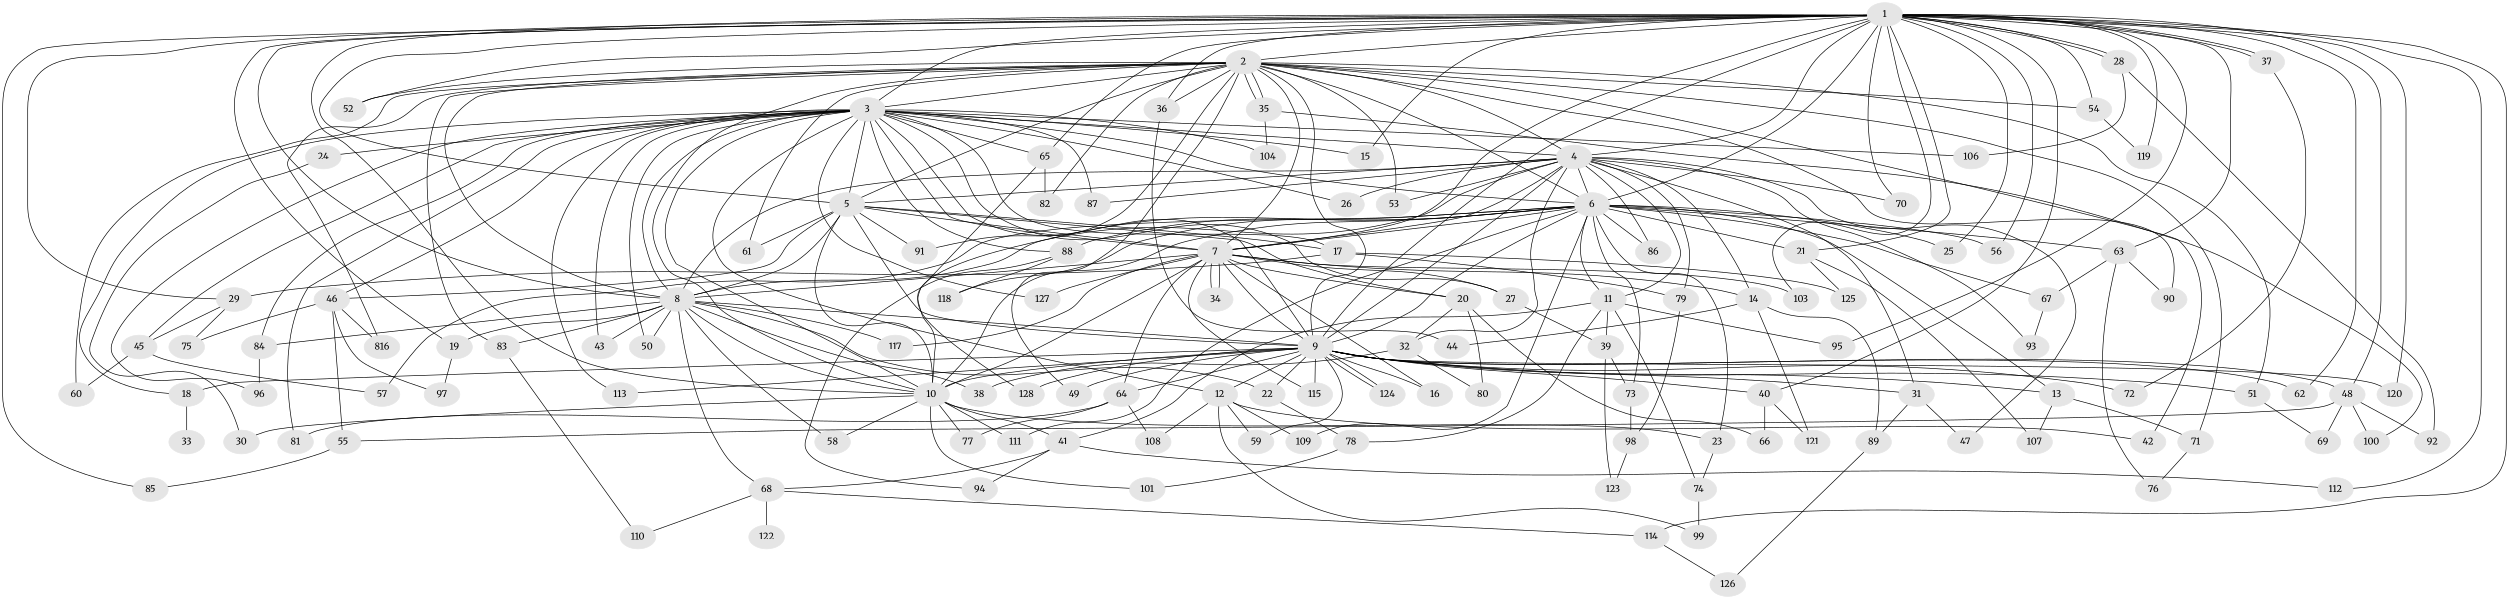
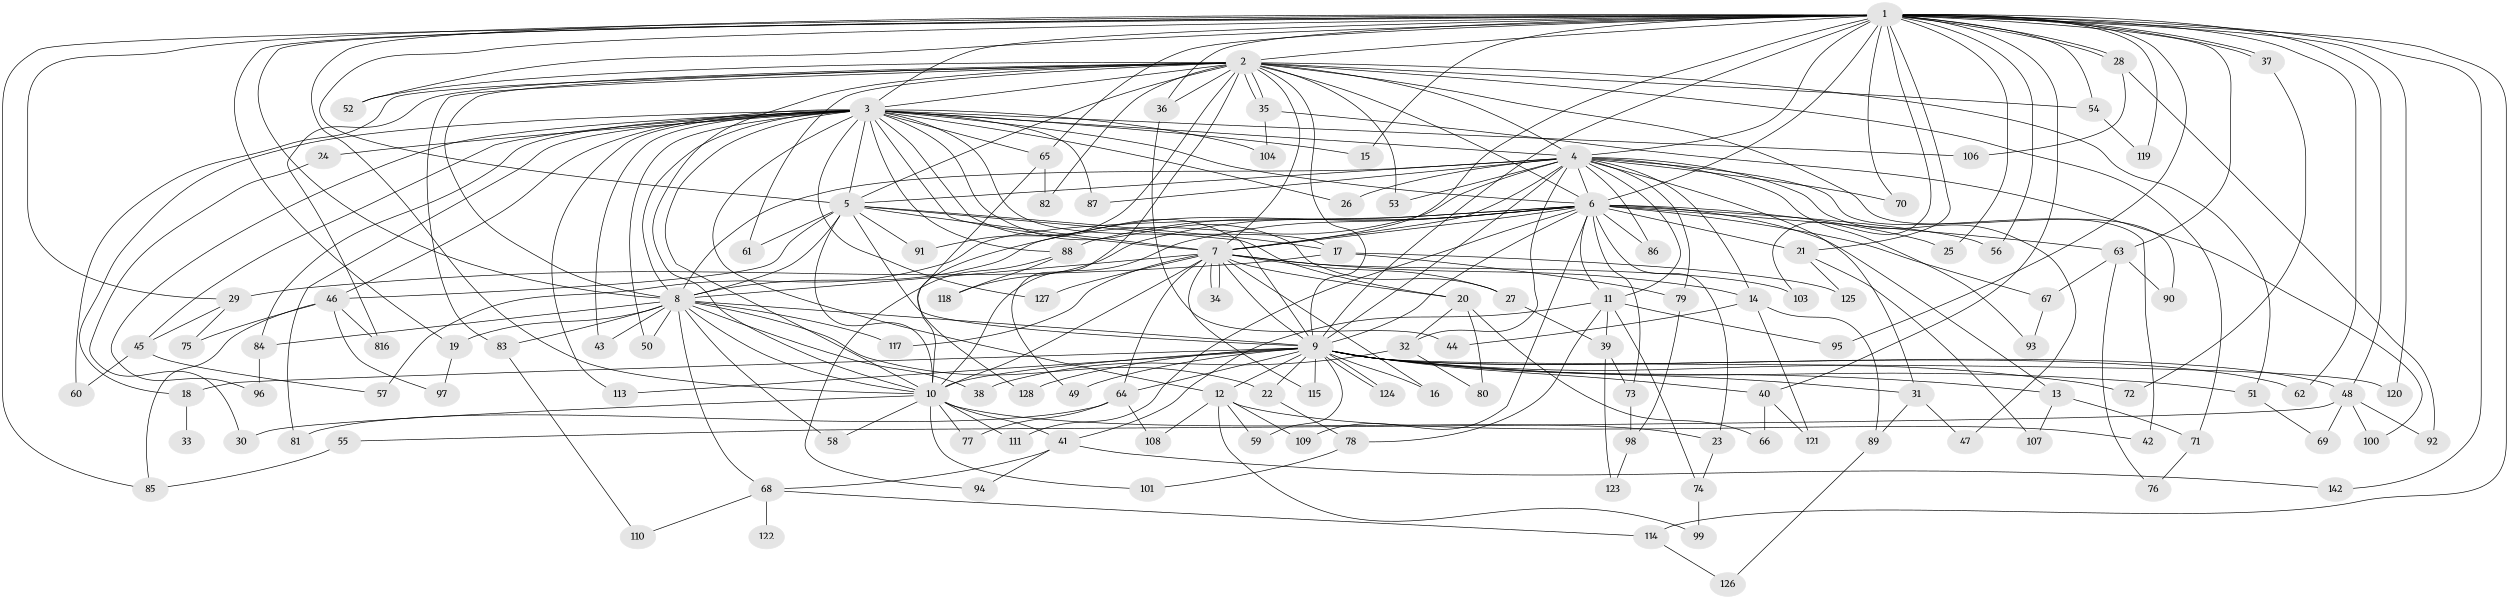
(1852, 159) -> (1863, 220)
(337, 371) -> (203, 363)
(2335, 490) -> (2335, 490)
